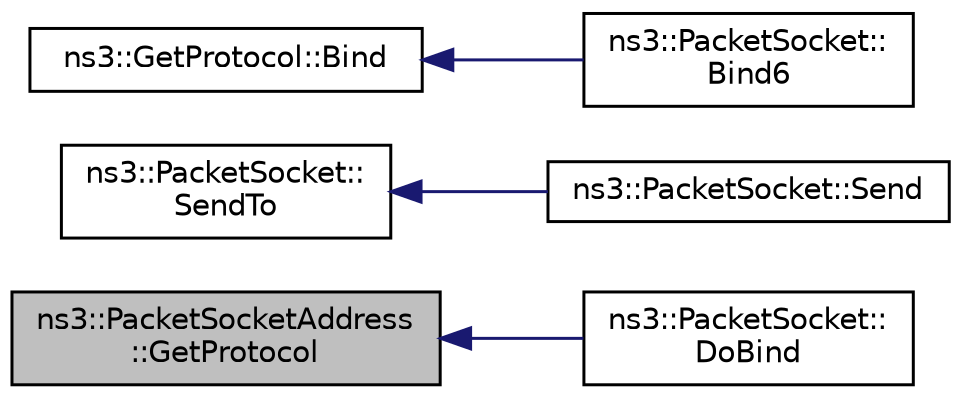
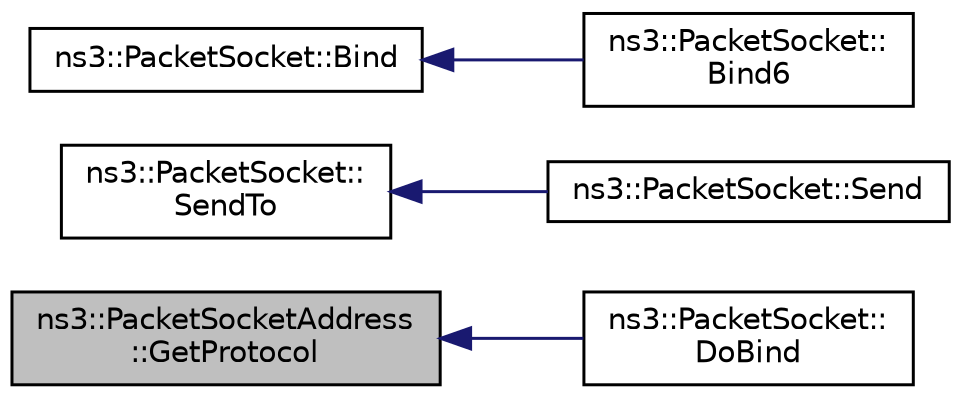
(226, 60) -> (226, 60)
